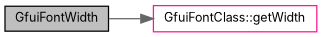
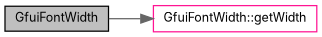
(235, 19) -> (235, 19)
